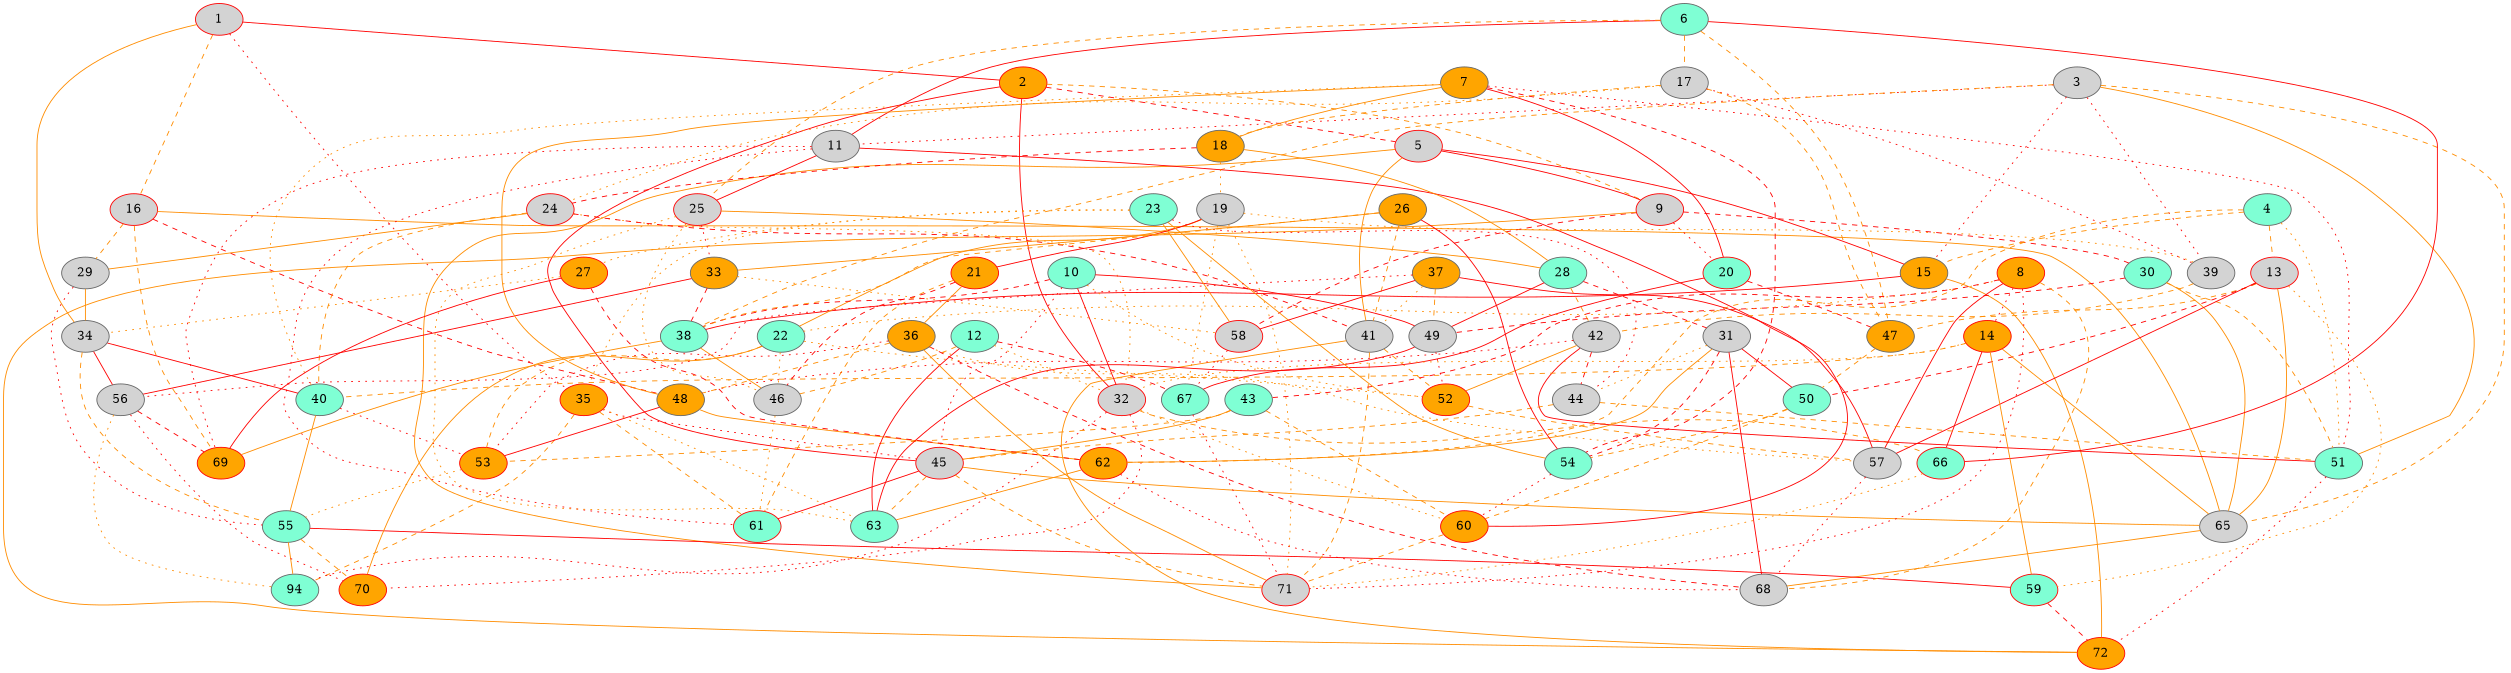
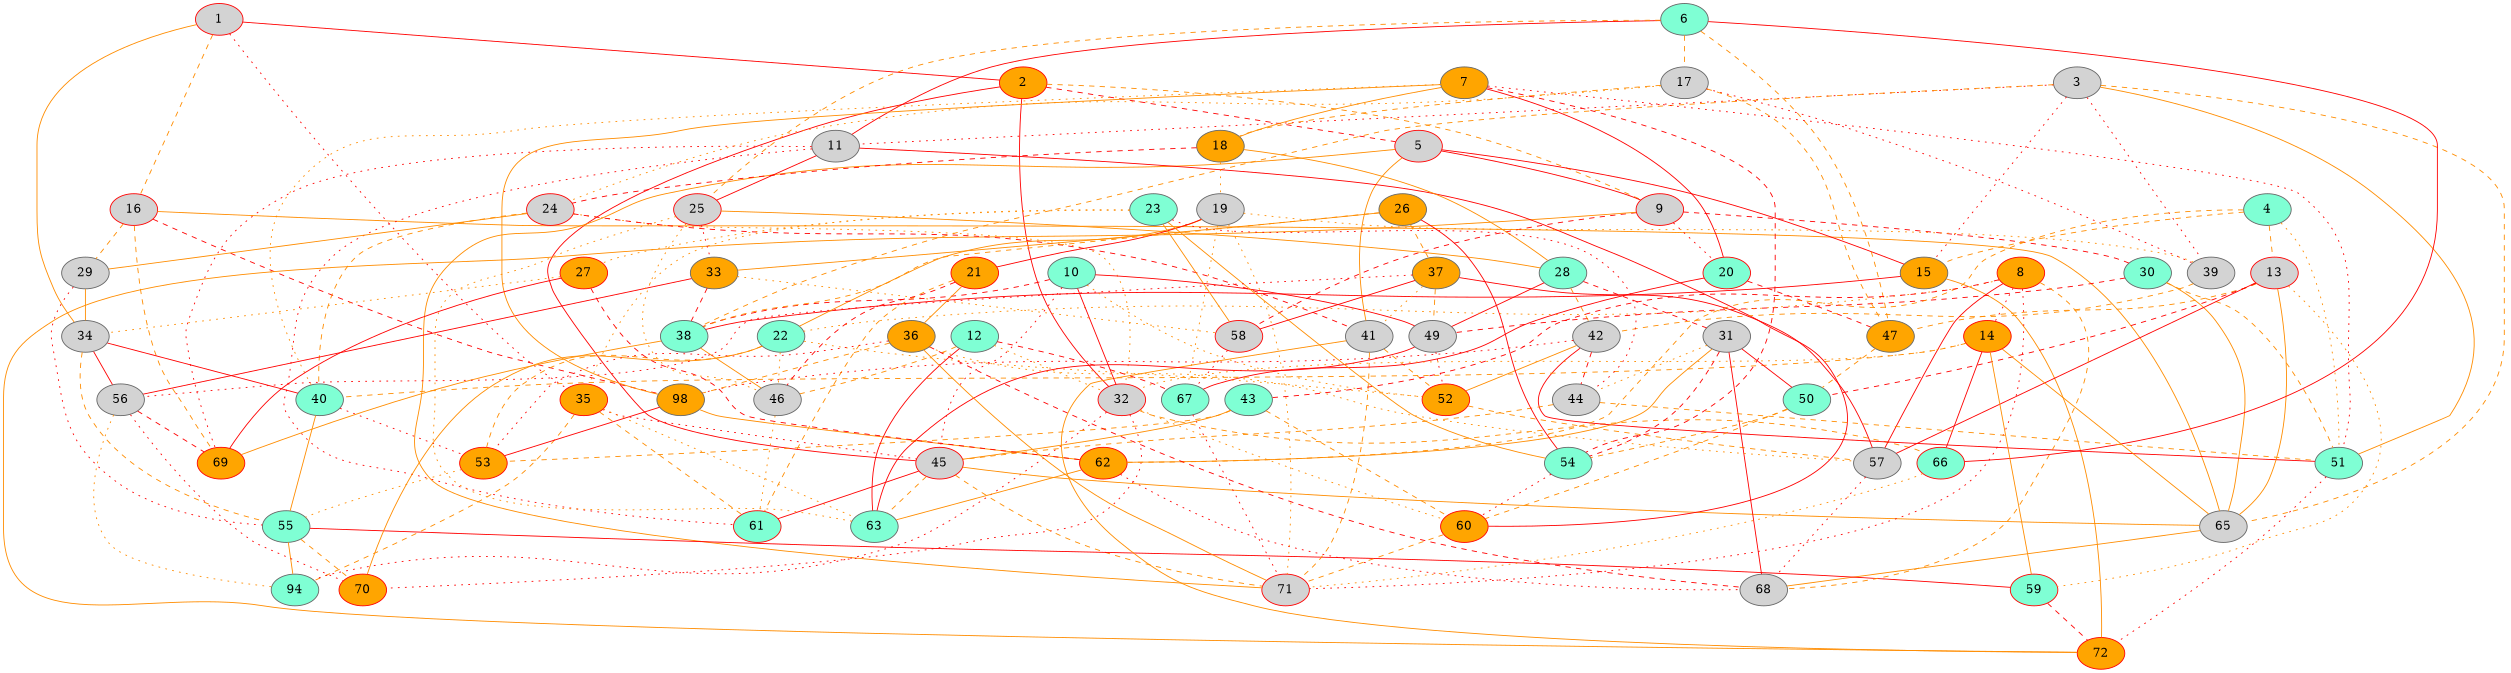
(1387, 271) -> (1419, 241)
(681, 400) -> (681, 400)
